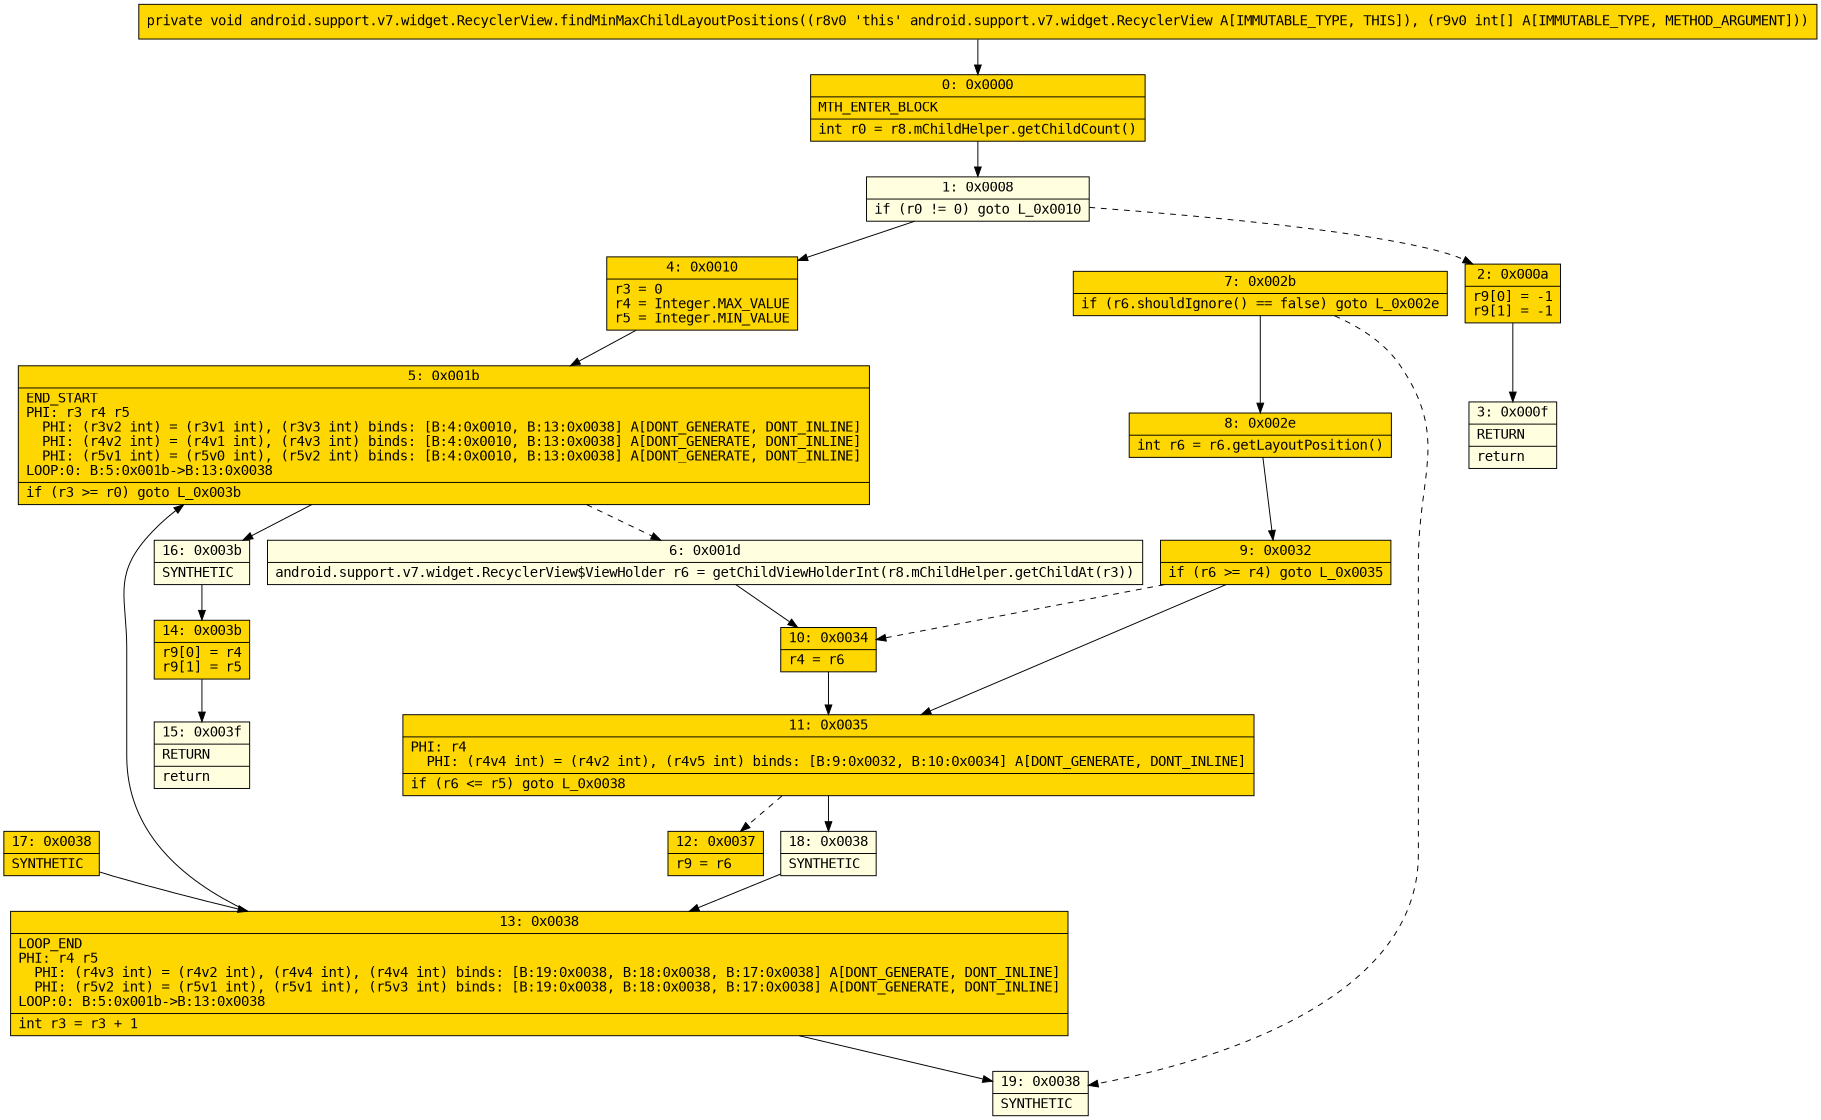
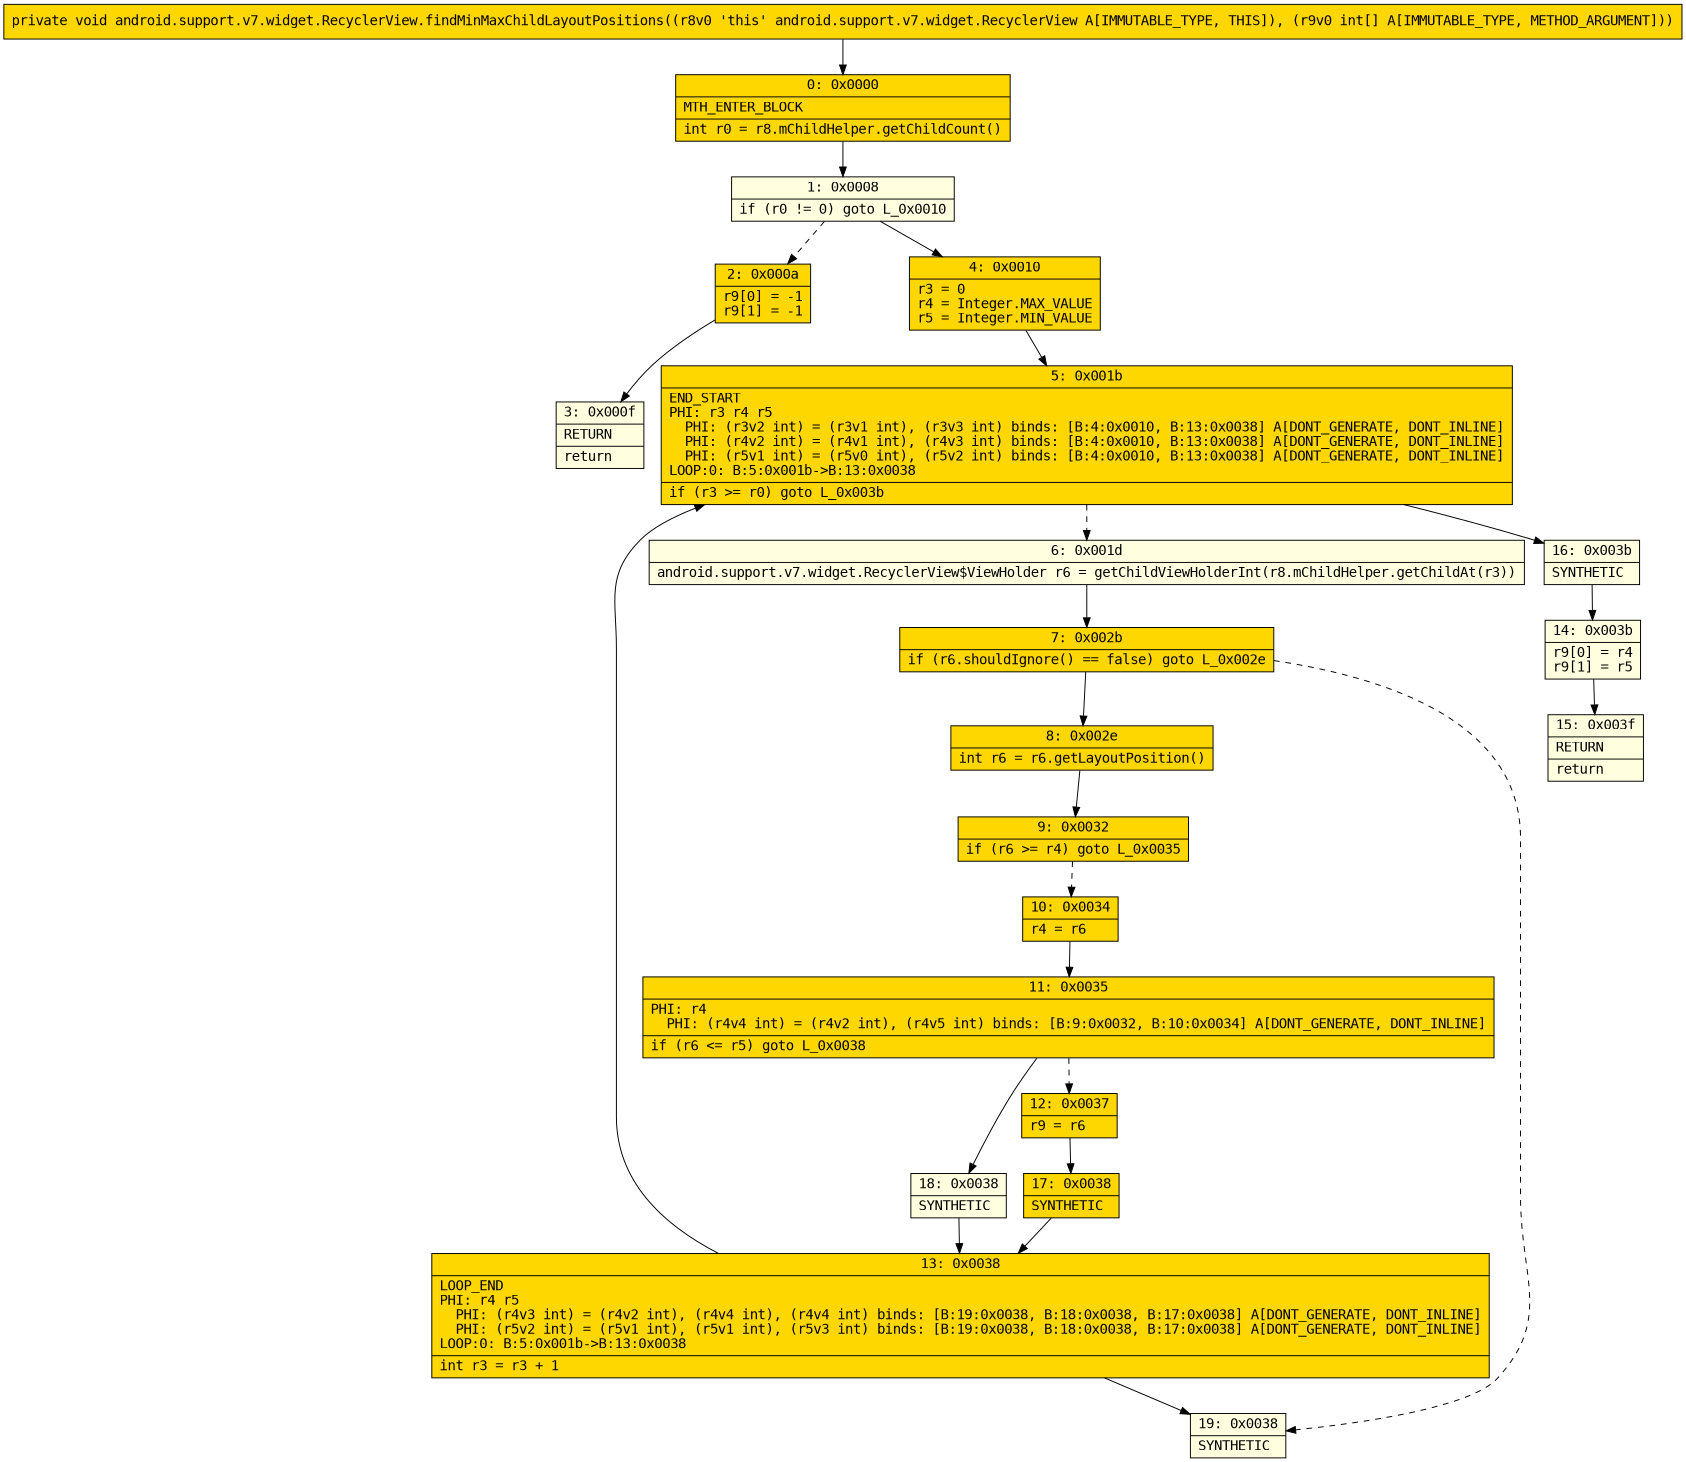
(763, 603) -> (1087, 601)
(1078, 648) -> none
(202, 650) -> (1593, 650)
none -> (1070, 1151)
